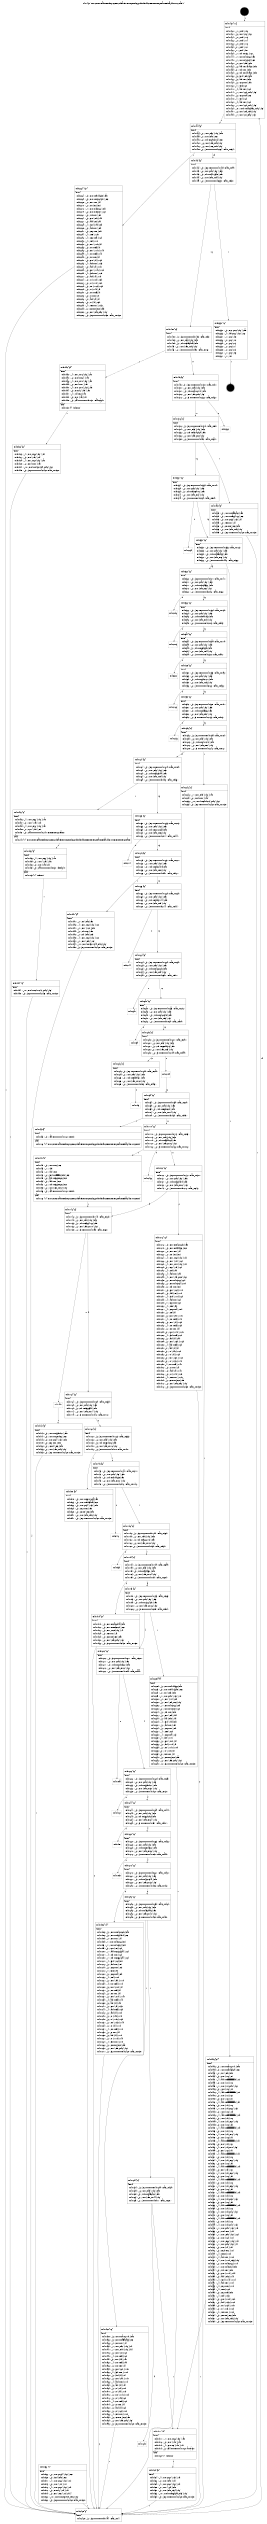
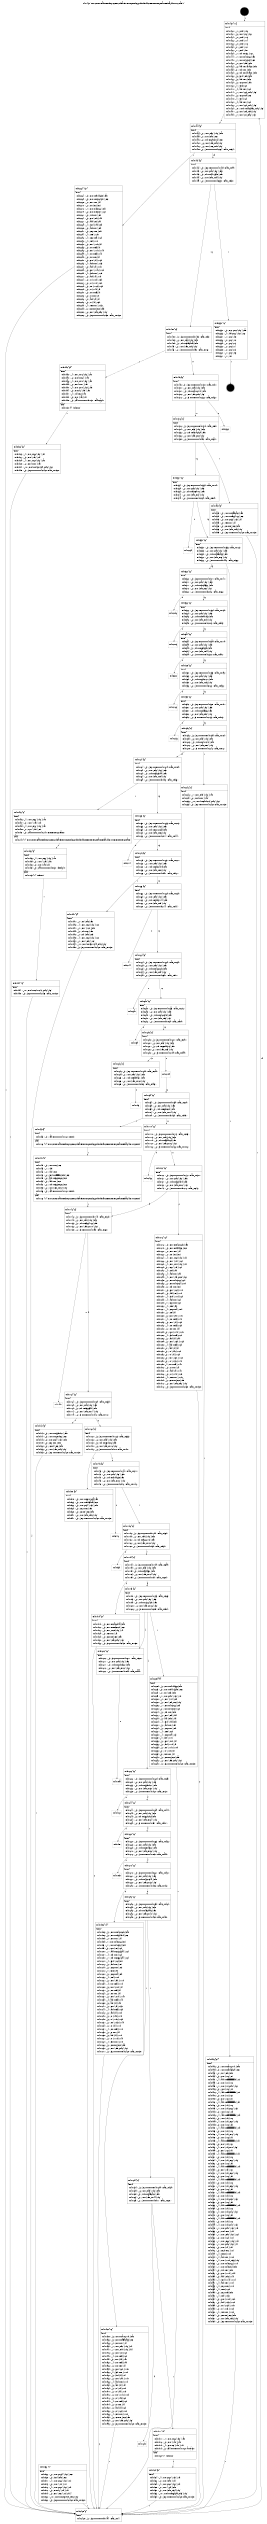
(138, 1152) -> (88, 1151)
(58, 1415) -> (75, 1420)
(133, 1721) -> (147, 1690)
(192, 2364) -> (225, 2459)
